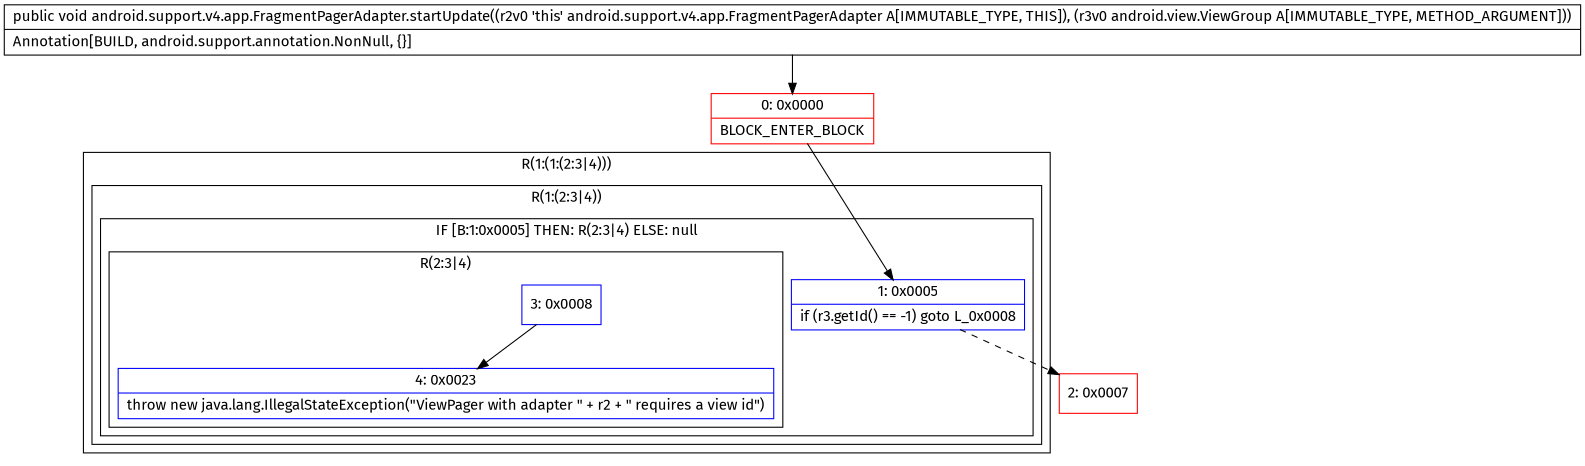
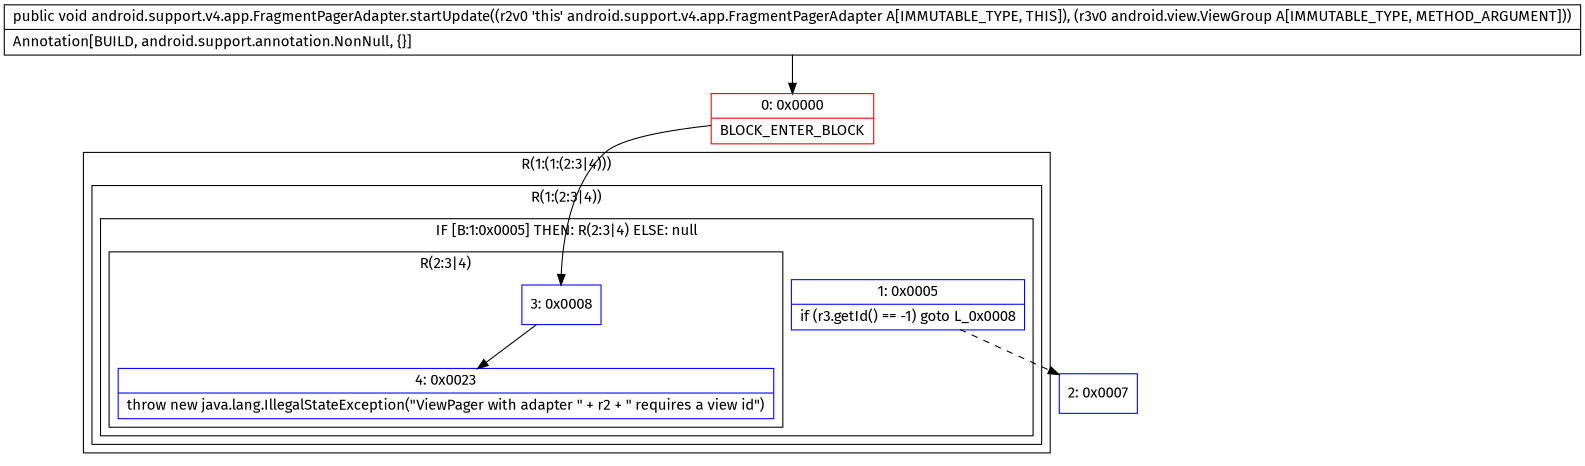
(847, 207) -> (598, 161)
(1098, 394) -> (1098, 394)
